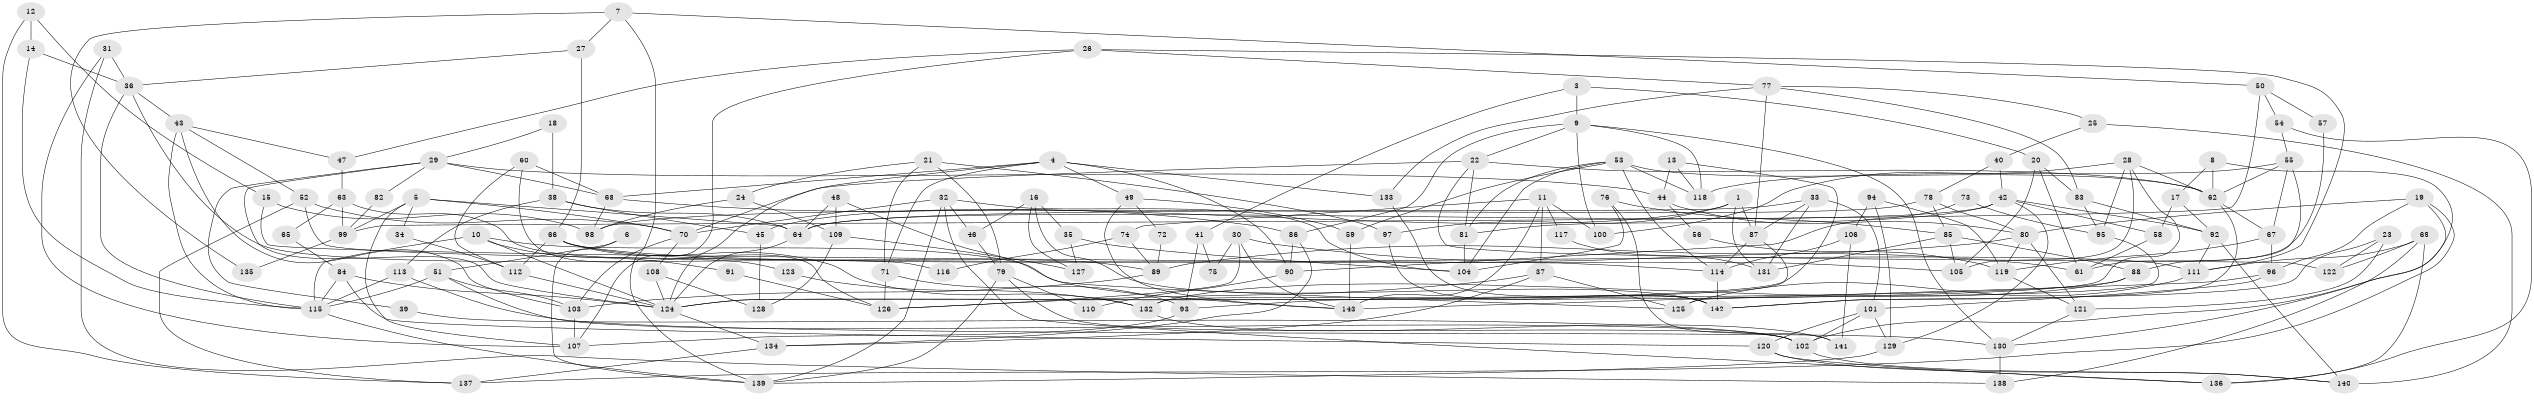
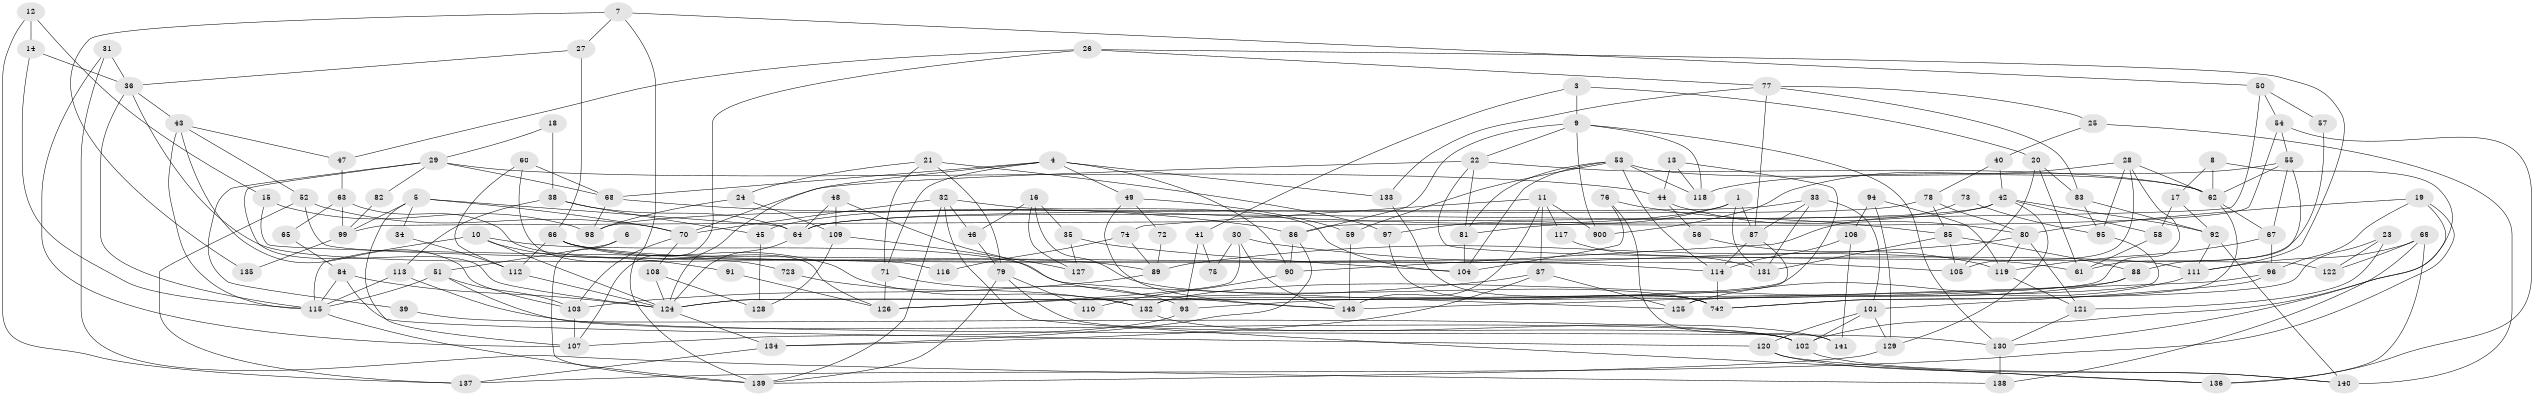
none -> (2022, 223)
(1600, 235) -> (1600, 235)
(788, 272) -> (788, 272)
(1717, 309) -> (1717, 309)
